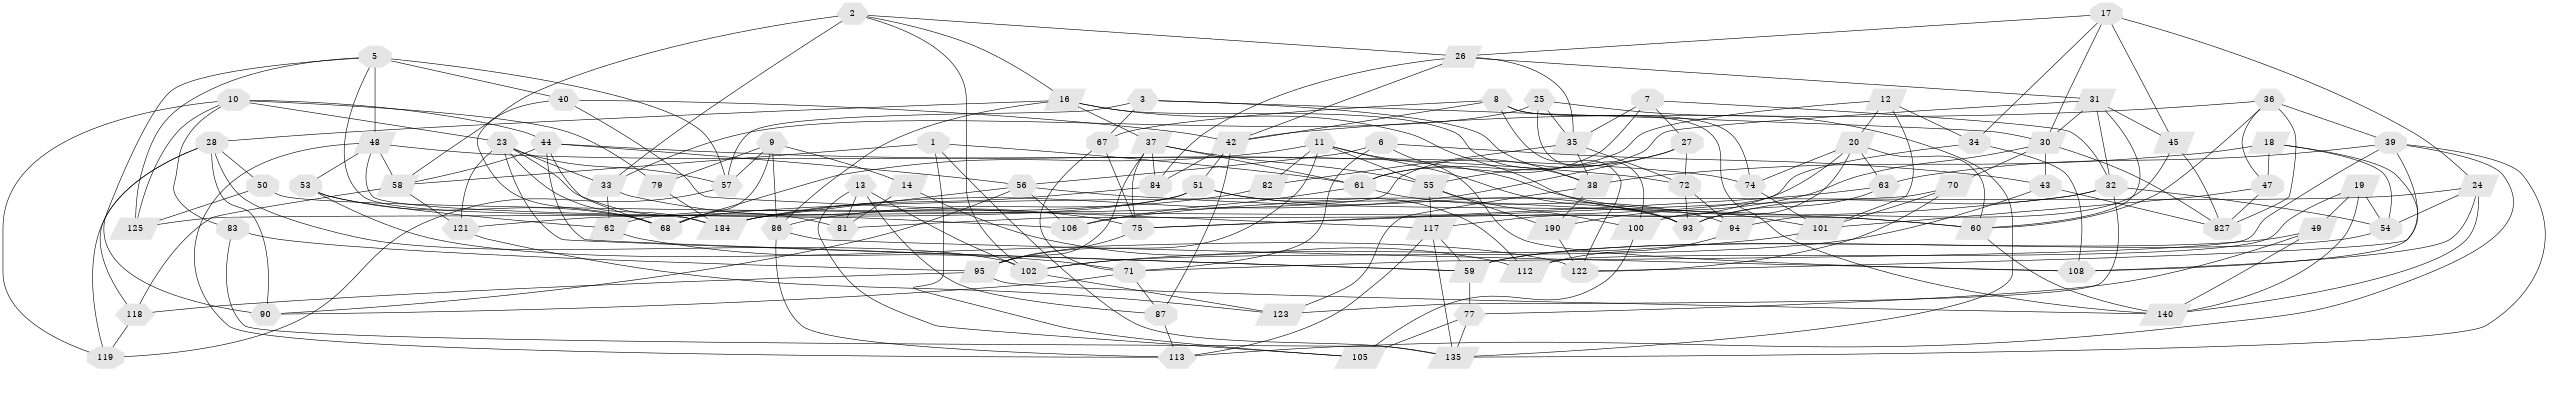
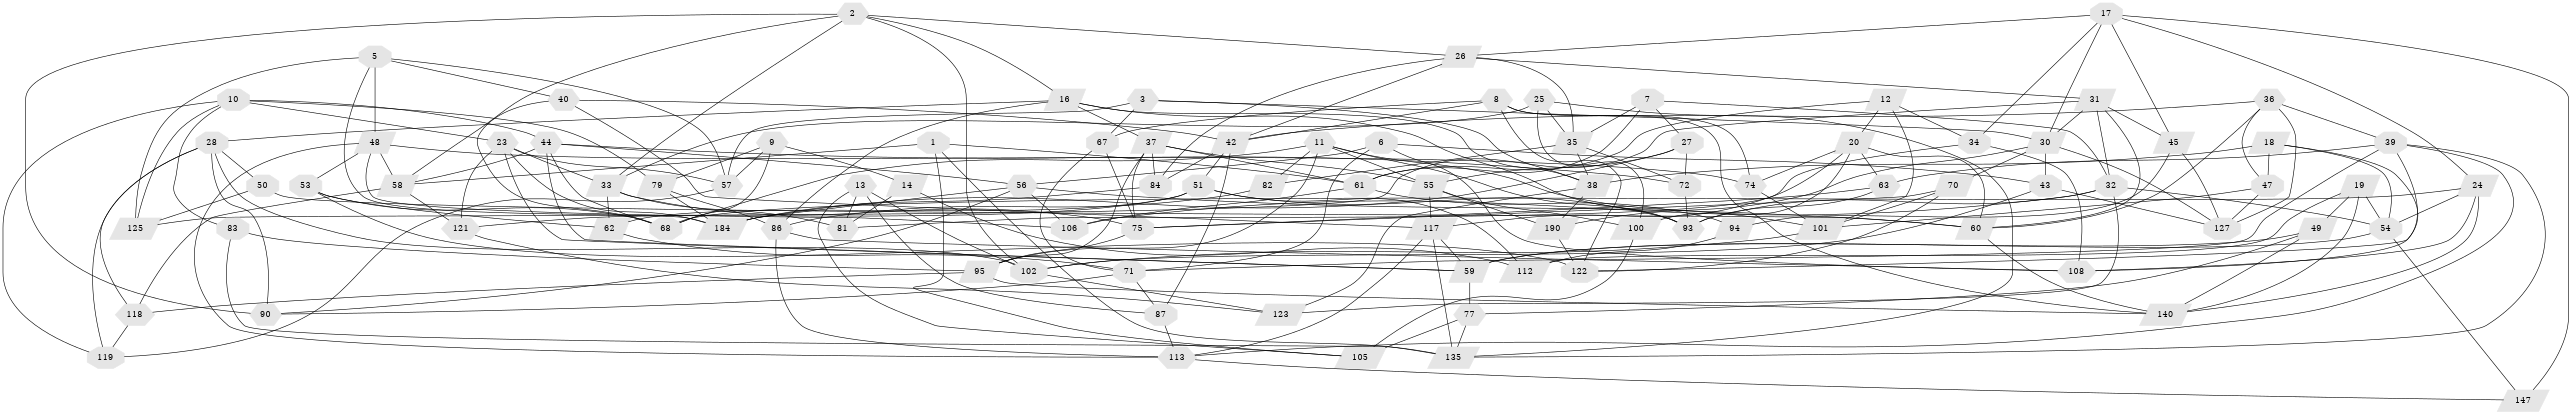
(133, 152) -> (240, 36)
(775, 186) -> (714, 205)
(1709, 206) -> none
(663, 215) -> (724, 210)
(2222, 229) -> (2222, 229)
none -> (2523, 401)
